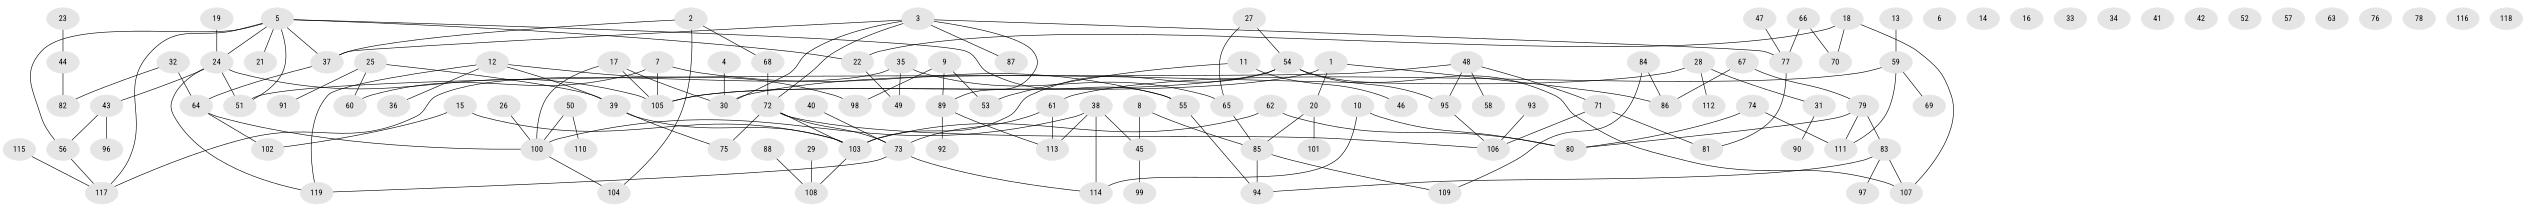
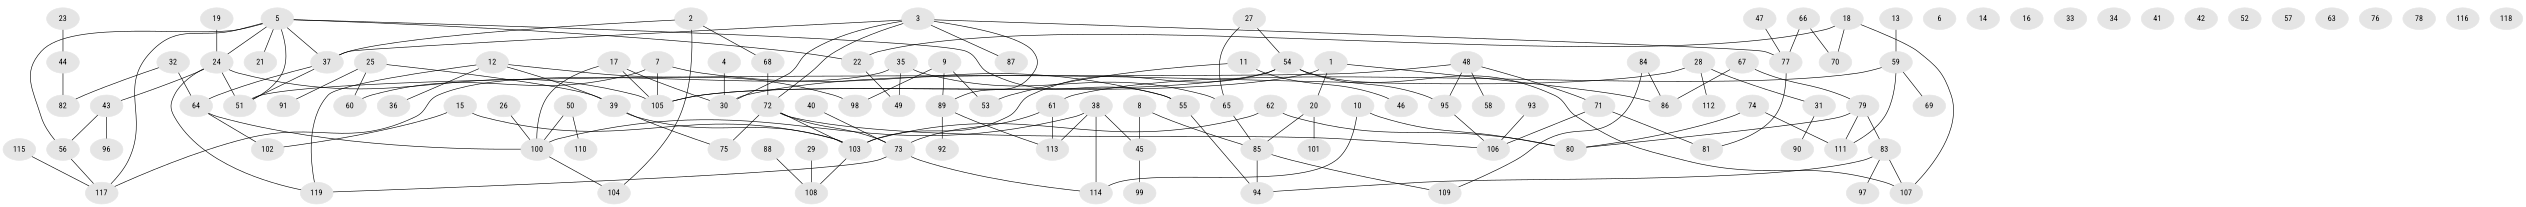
none -> (280, 86)
